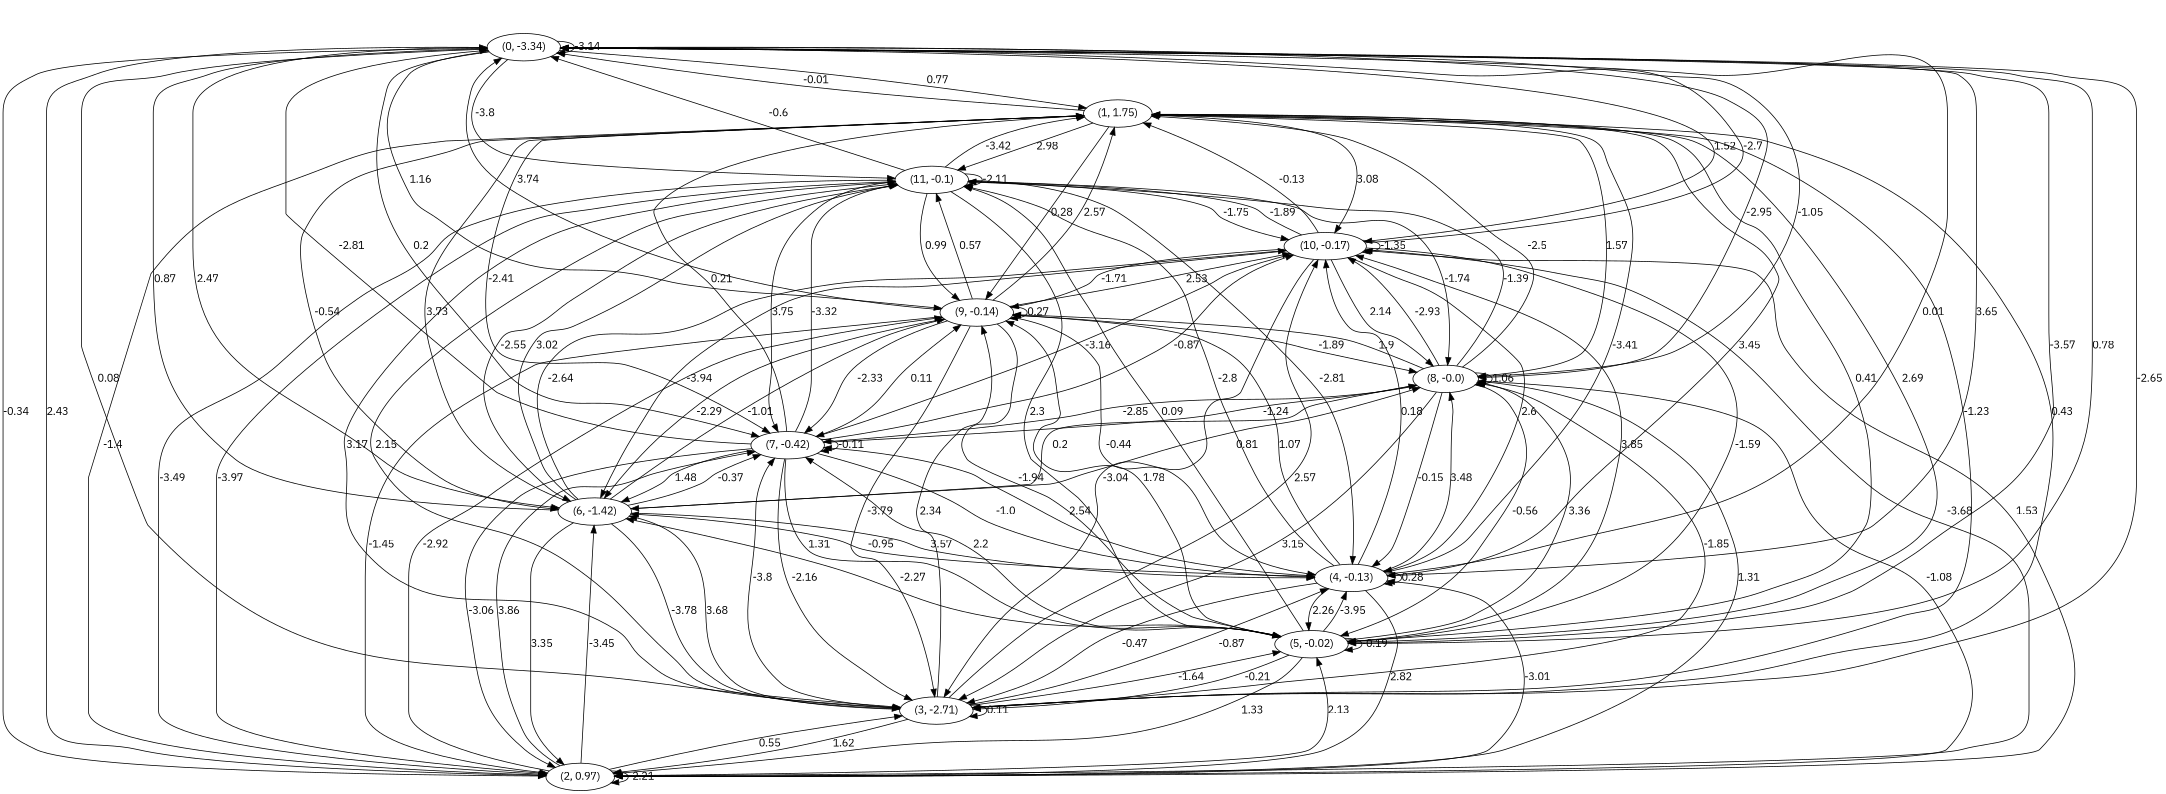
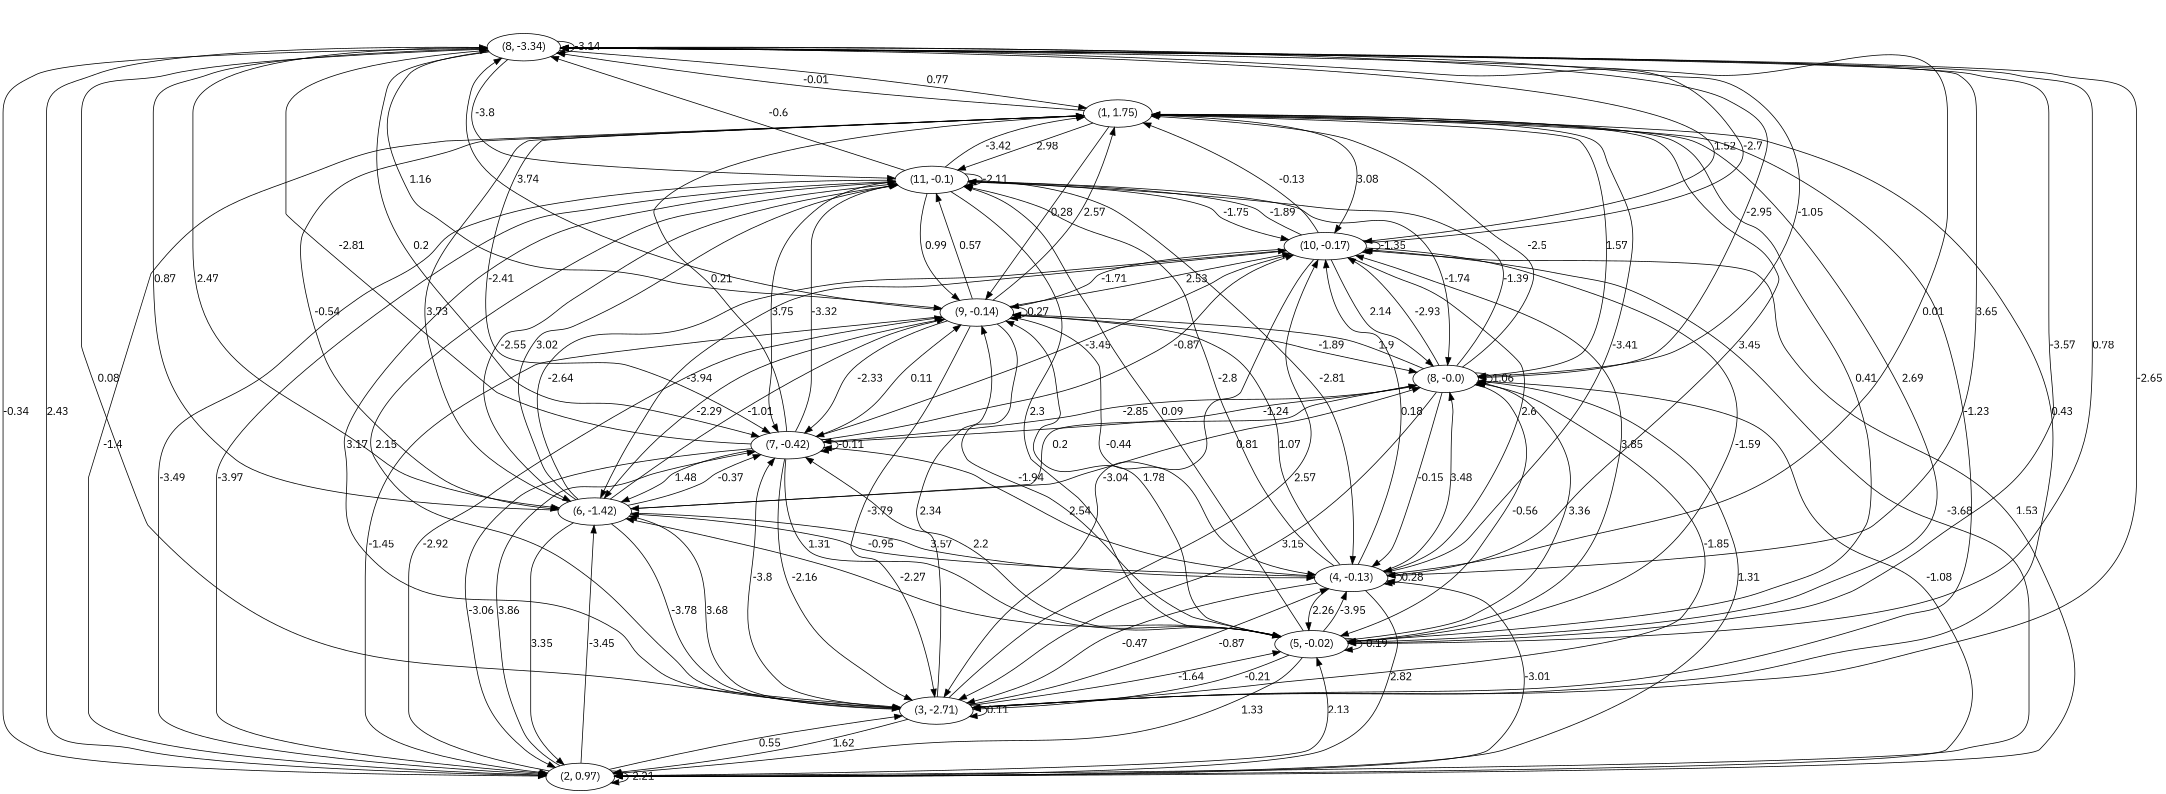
(524, 47) -> (524, 47)
(1098, 346) -> (1098, 346)
(1055, 544) -> none
